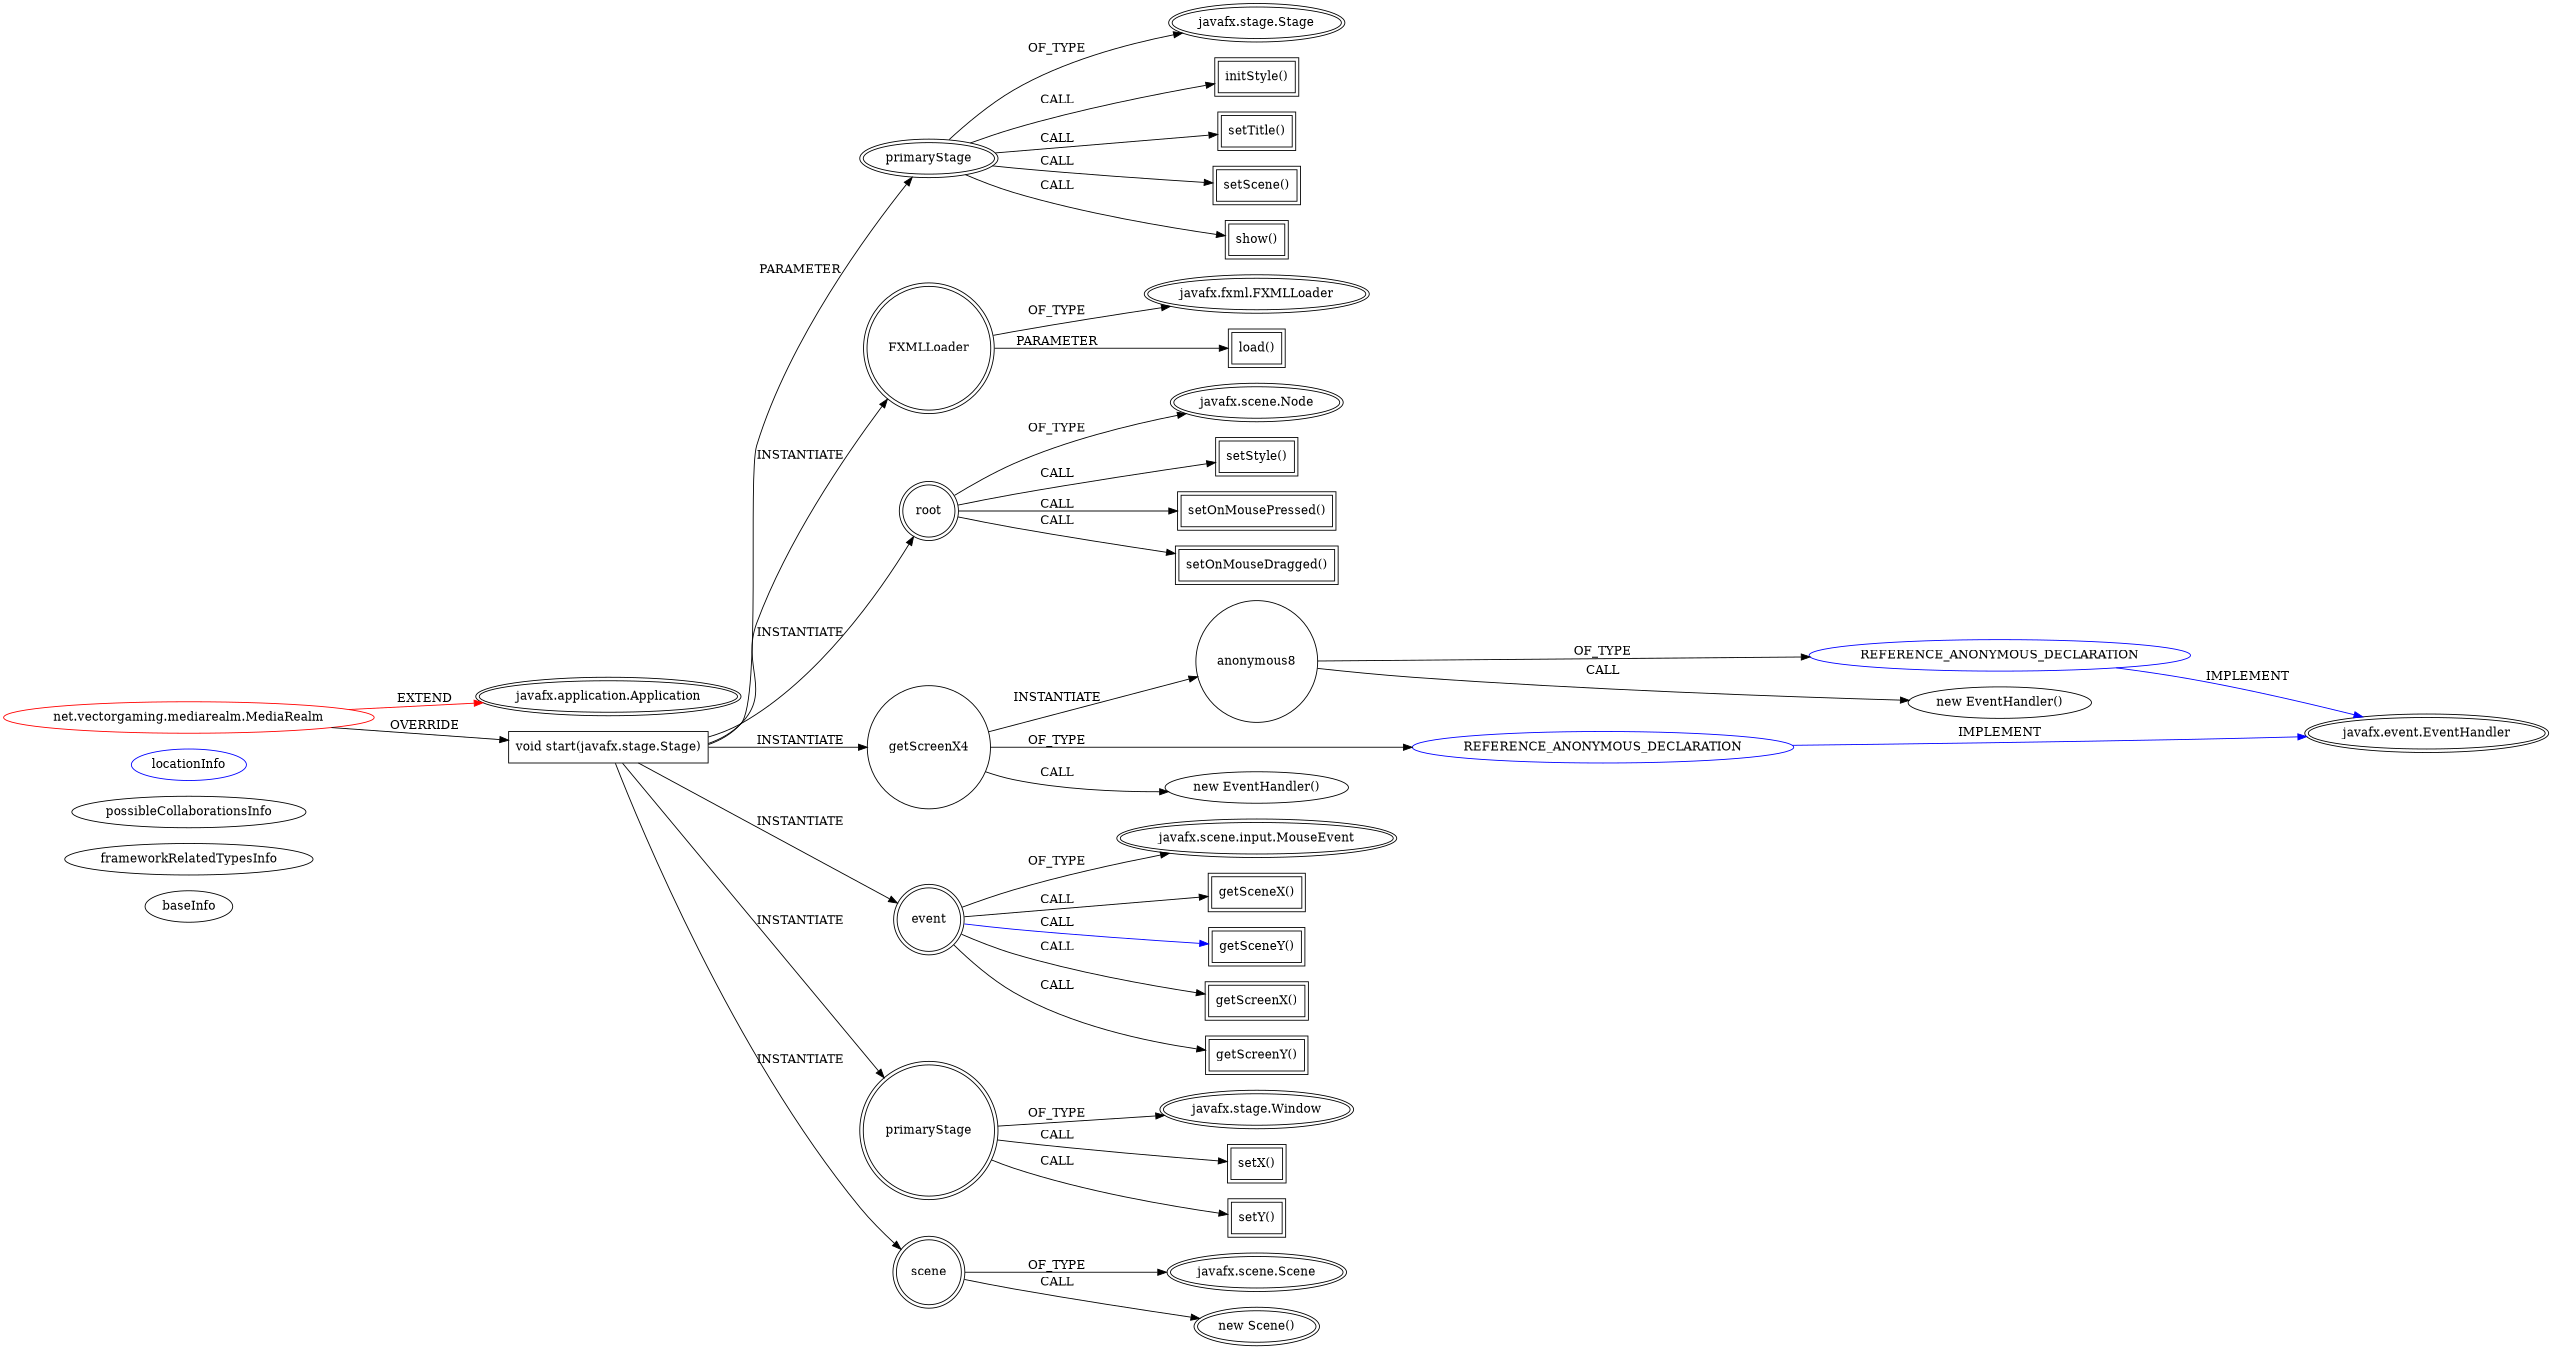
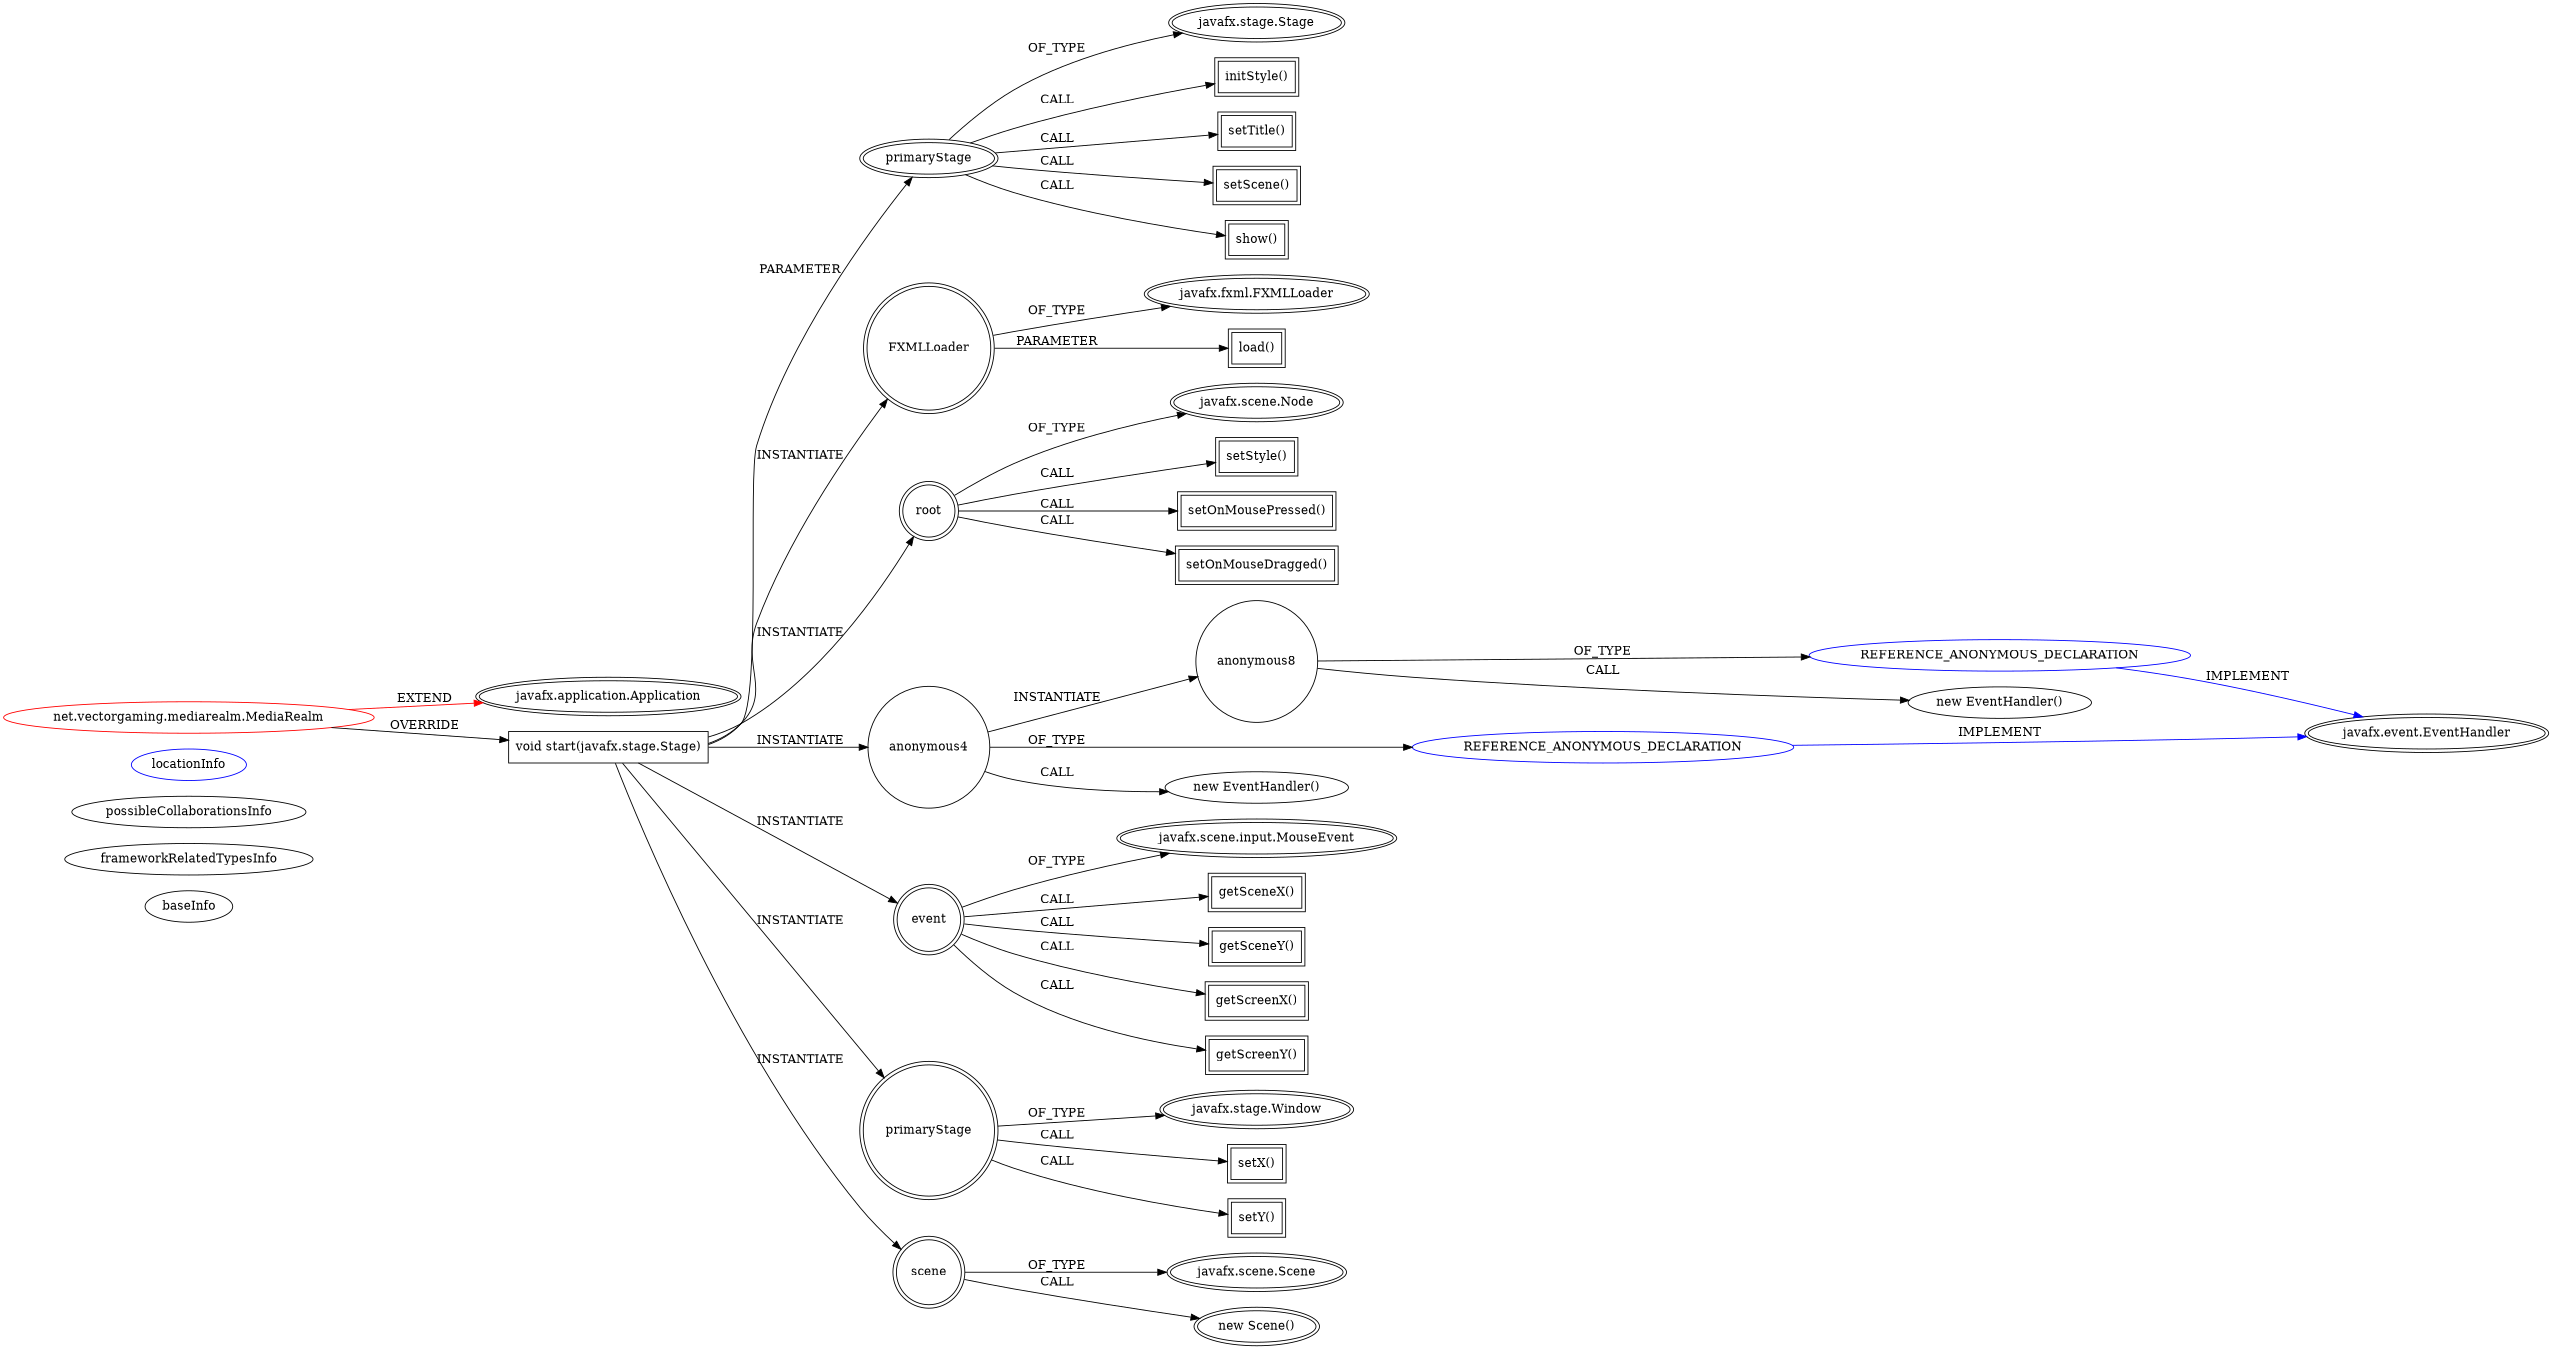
(929, 747) -> (929, 747)
(1082, 935) -> (1082, 935)
